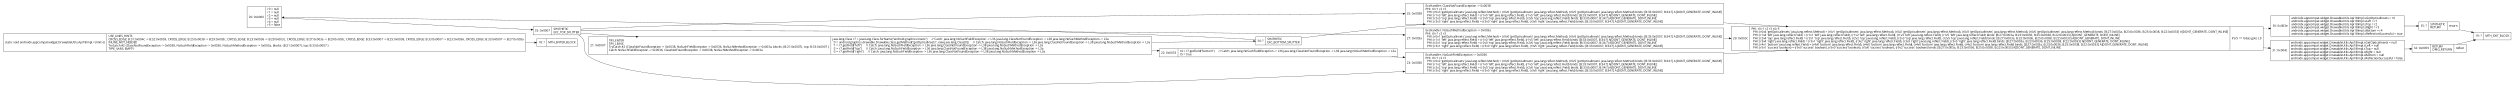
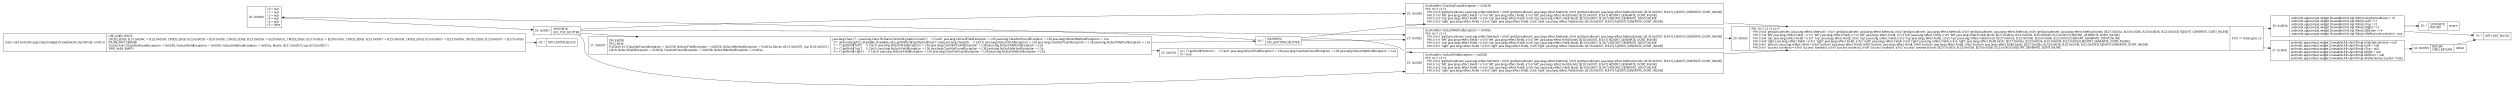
(2465, 31) -> (2438, 33)
none -> (1367, 40)
(1397, 57) -> (1368, 41)
